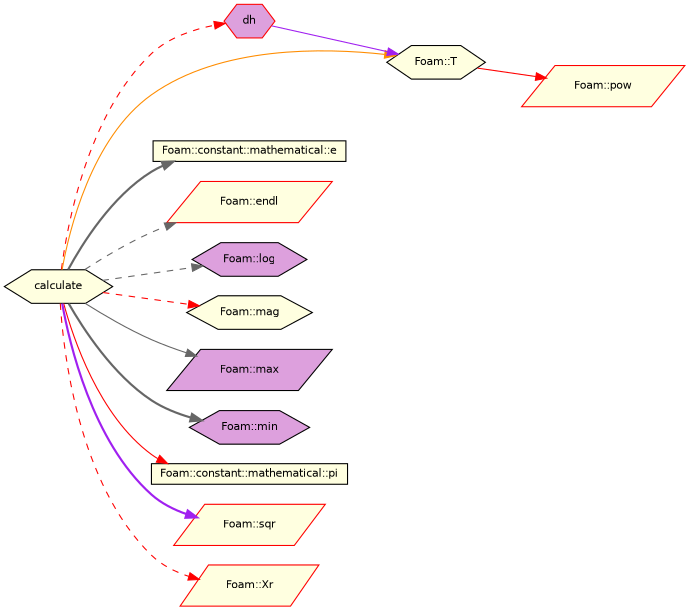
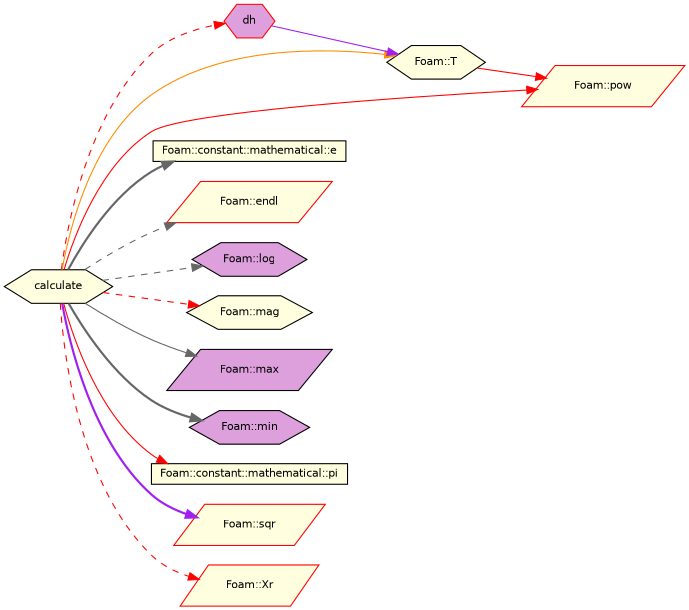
none -> (255, 111)
